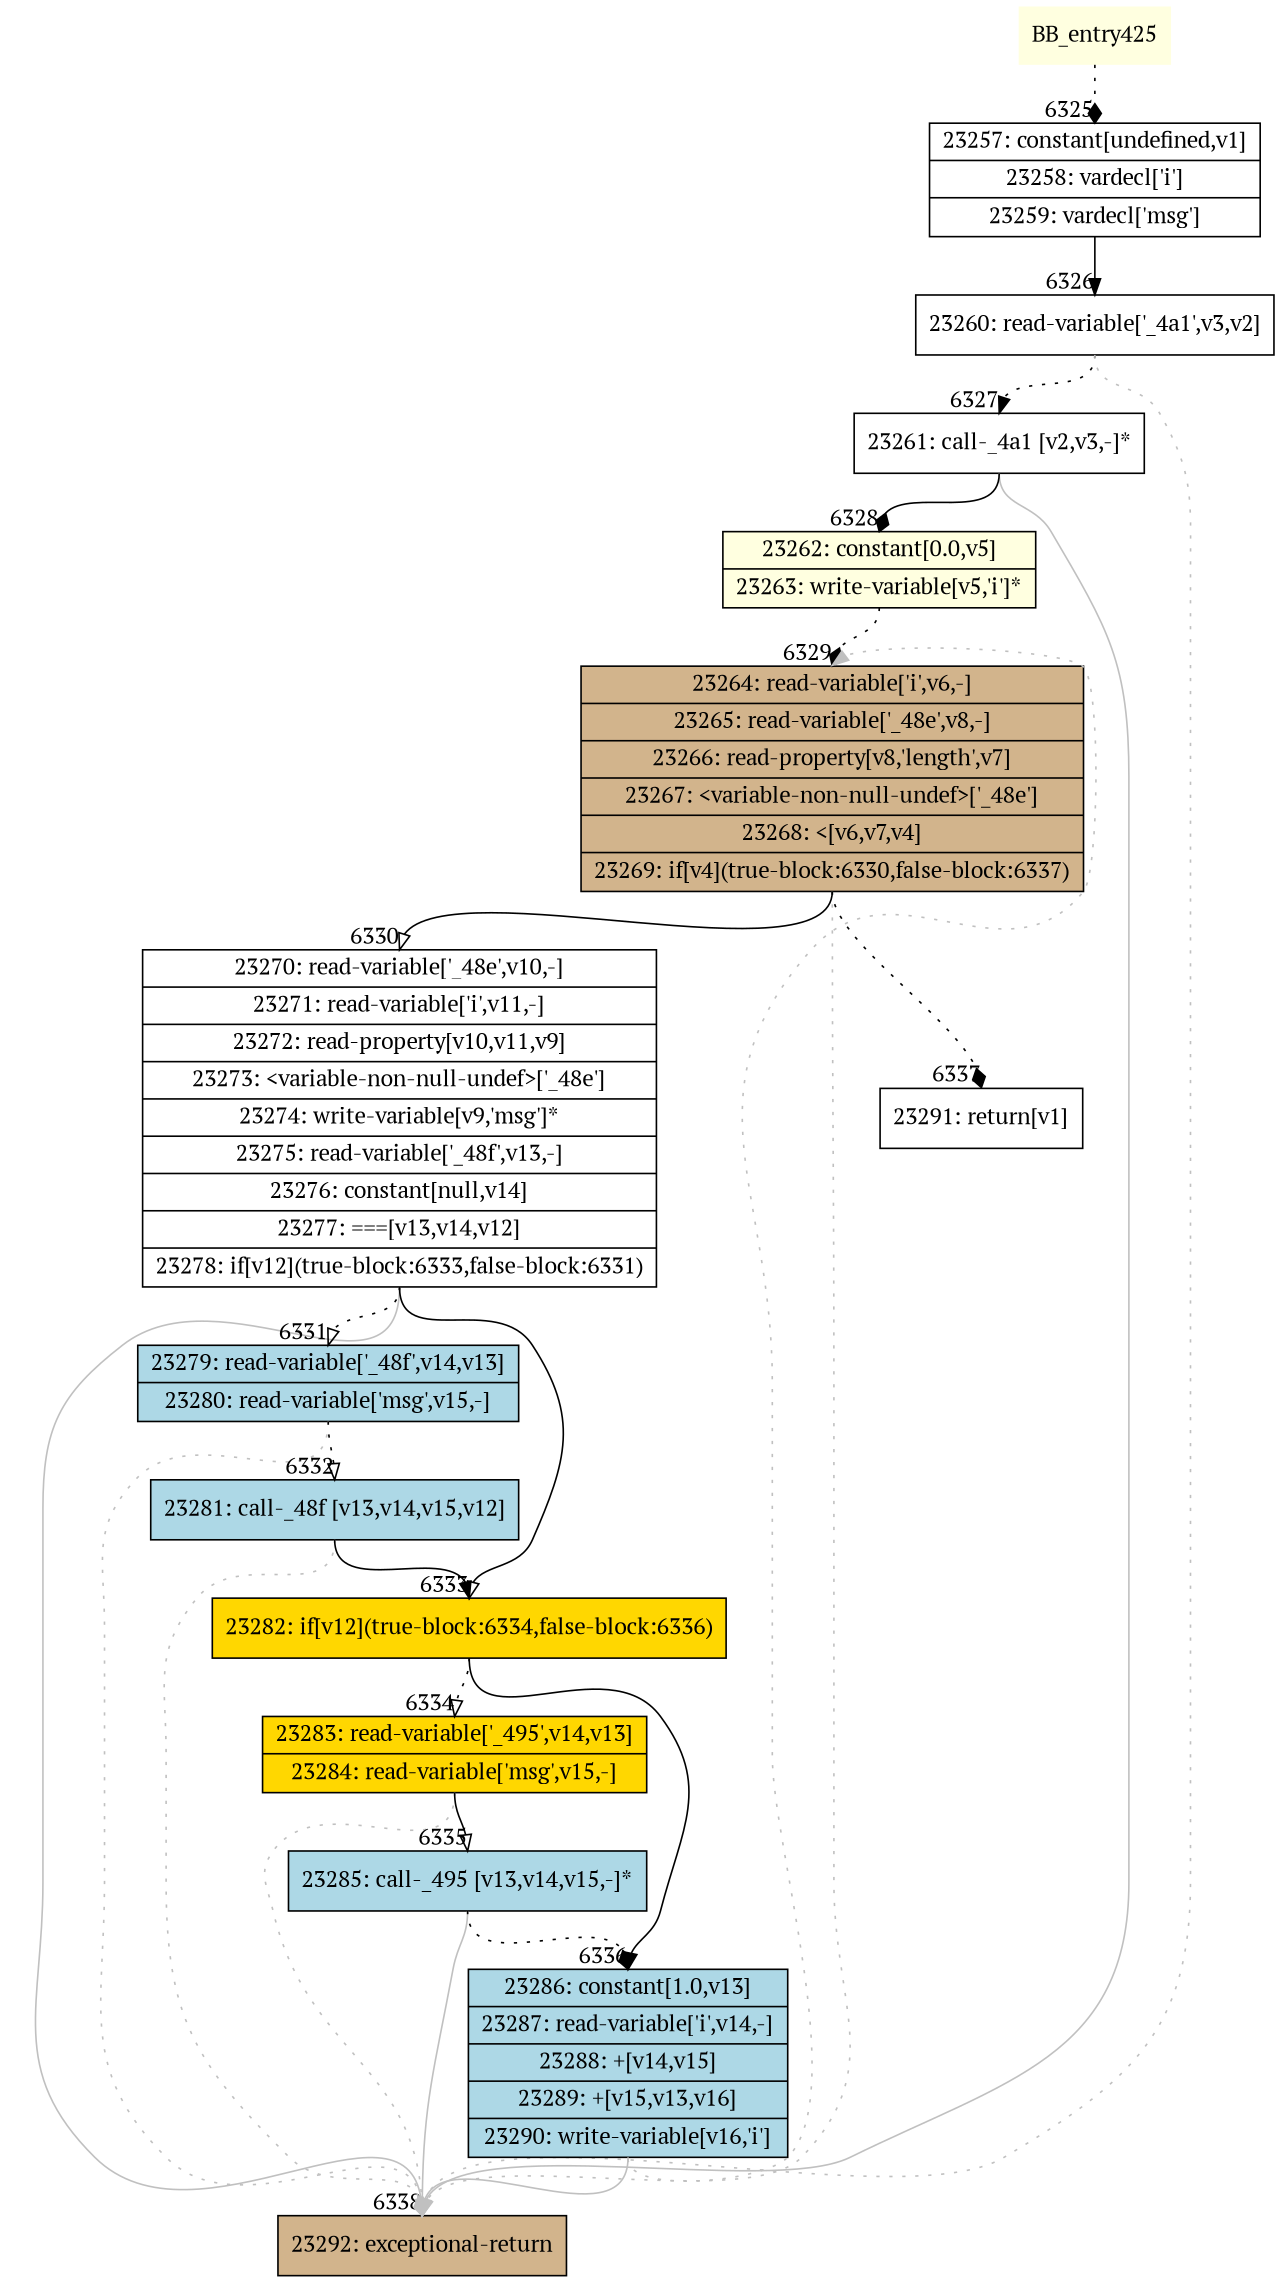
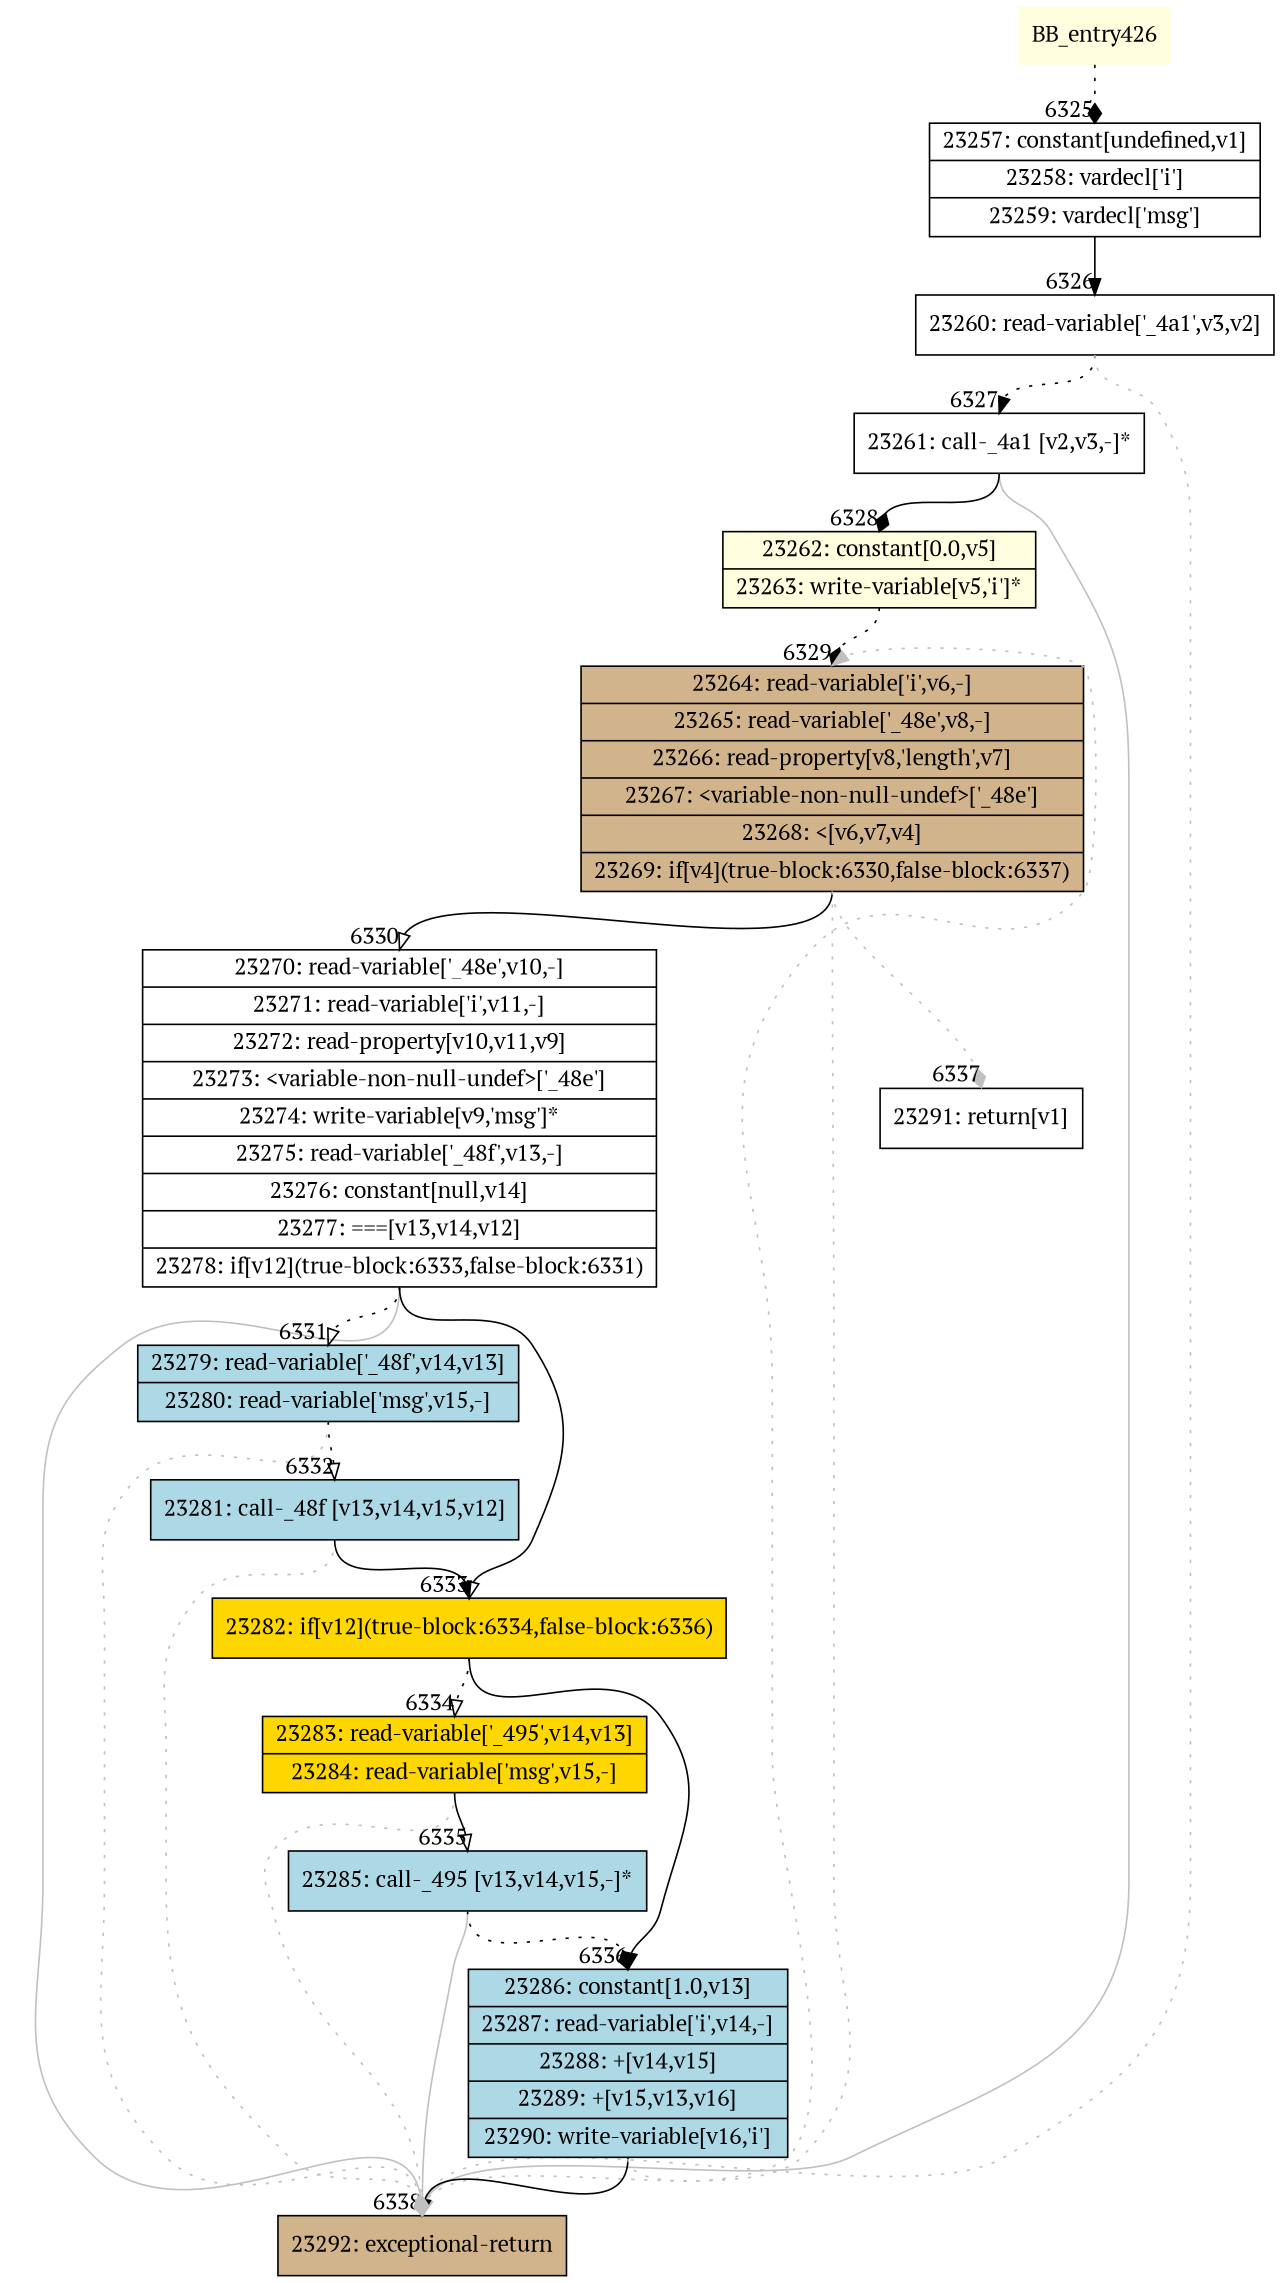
(1095, 36) -> (1095, 36)
(900, 983) -> (900, 983)
(533, 2188) -> (533, 2188)
